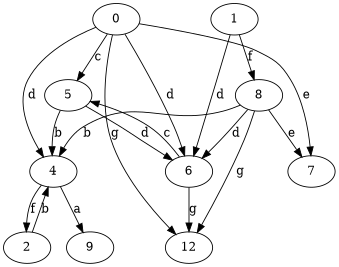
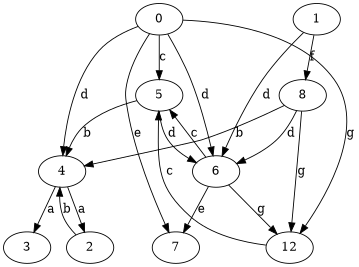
(283, 130) -> (198, 206)
none -> (182, 208)
(33, 210) -> (82, 210)
(90, 248) -> (27, 248)
